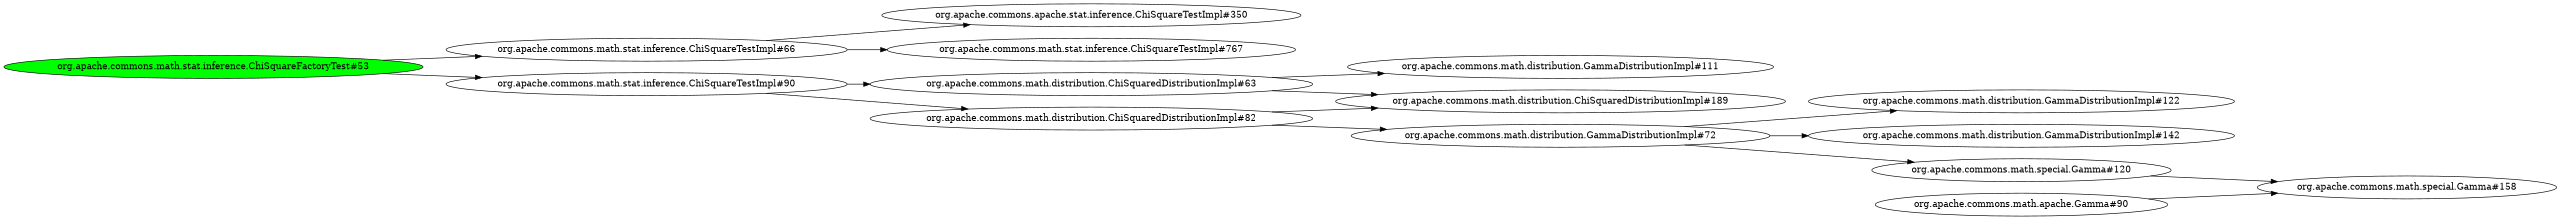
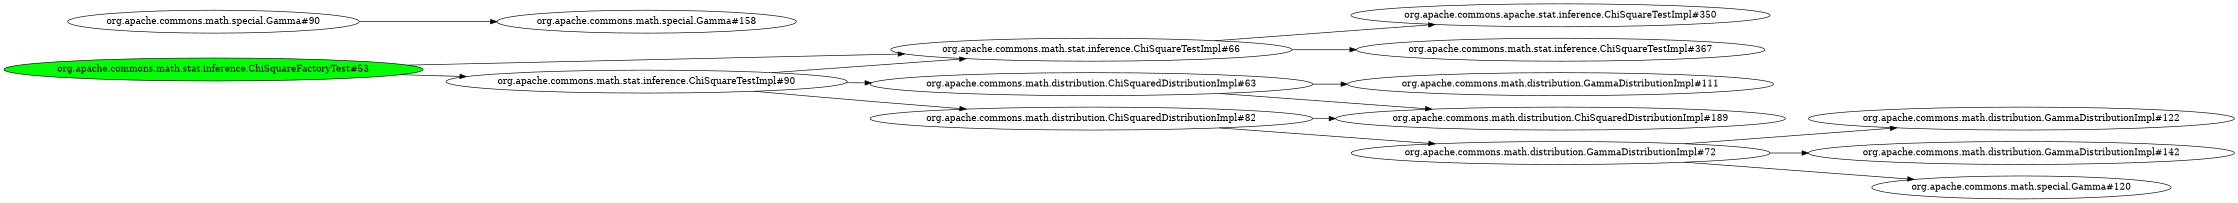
(1091, 50) -> (1561, 50)
none -> (866, 66)
(2211, 179) -> none
(2021, 205) -> (213, 22)
